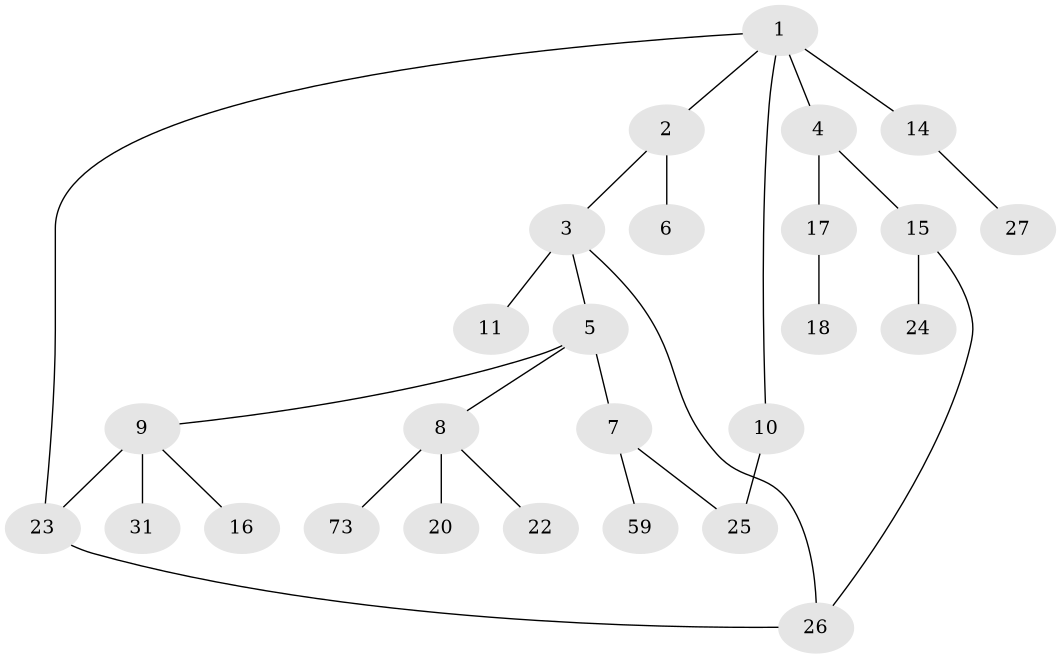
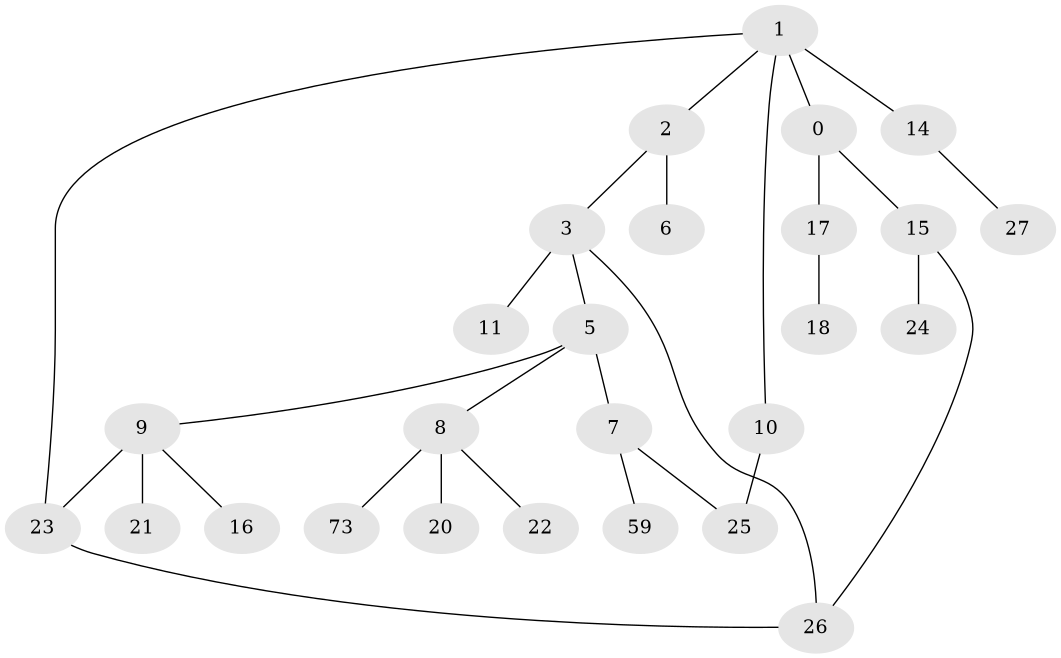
(819, 130) -> (819, 130)
(142, 528) -> (142, 528)
